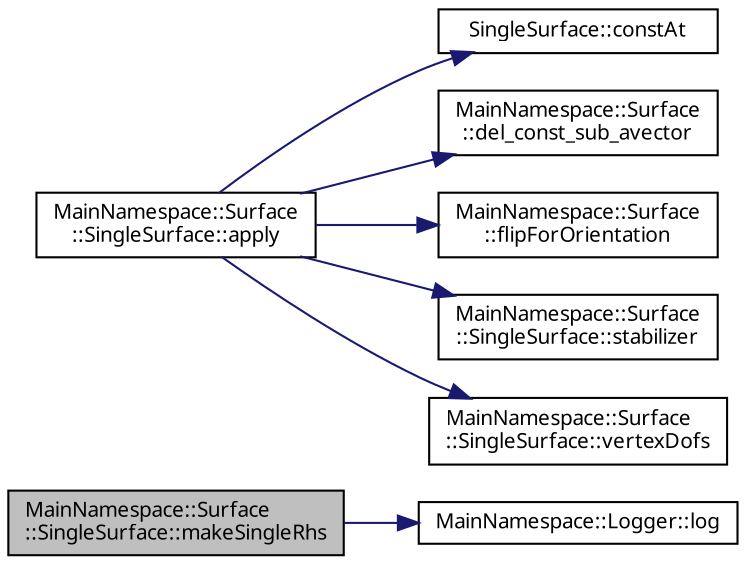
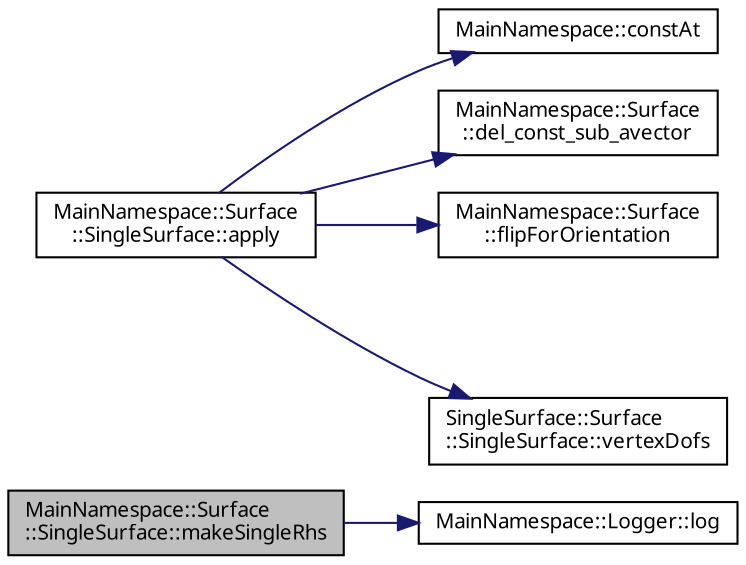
(578, 31) -> (578, 31)
(578, 327) -> none
(578, 431) -> (578, 431)
